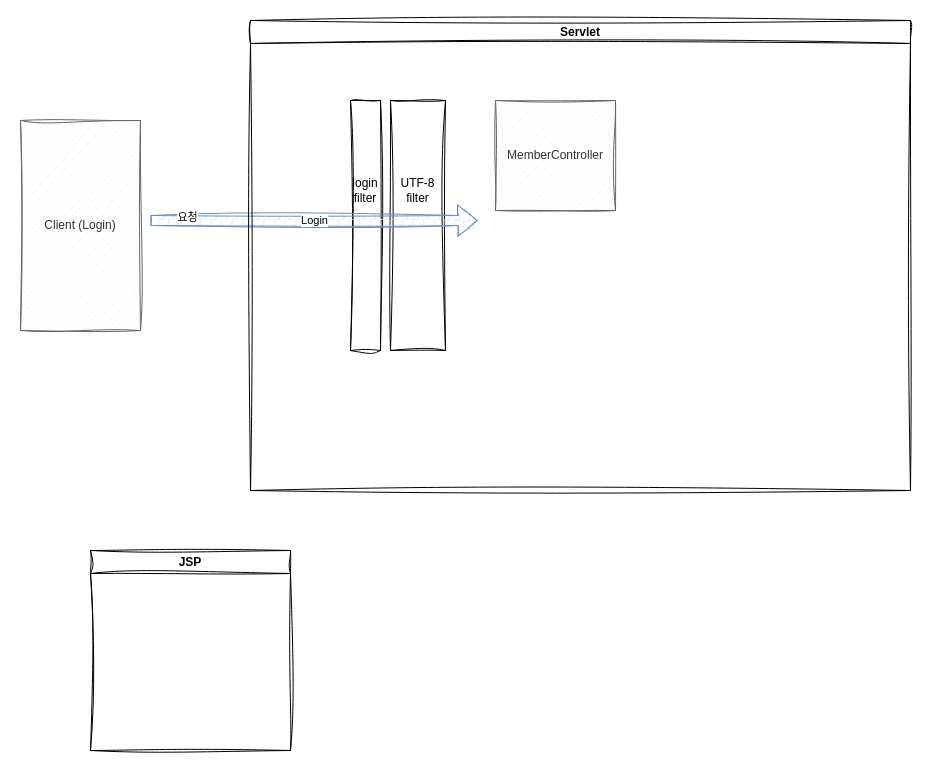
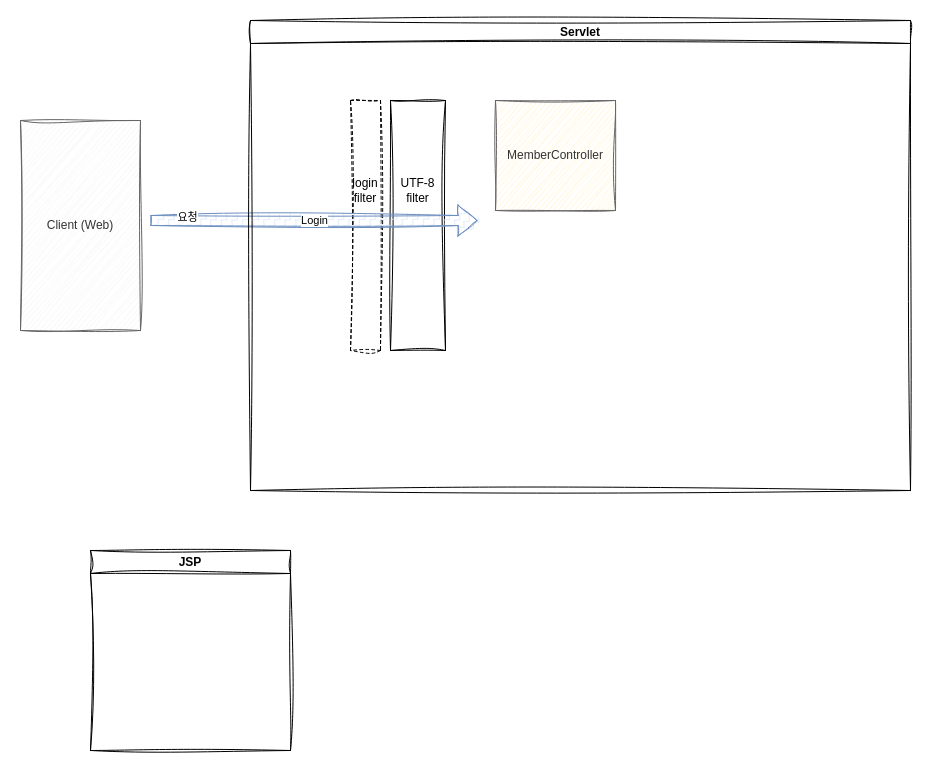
(556, 156) -> (556, 156)
(81, 226) -> (81, 226)
(366, 226) -> (366, 226)
